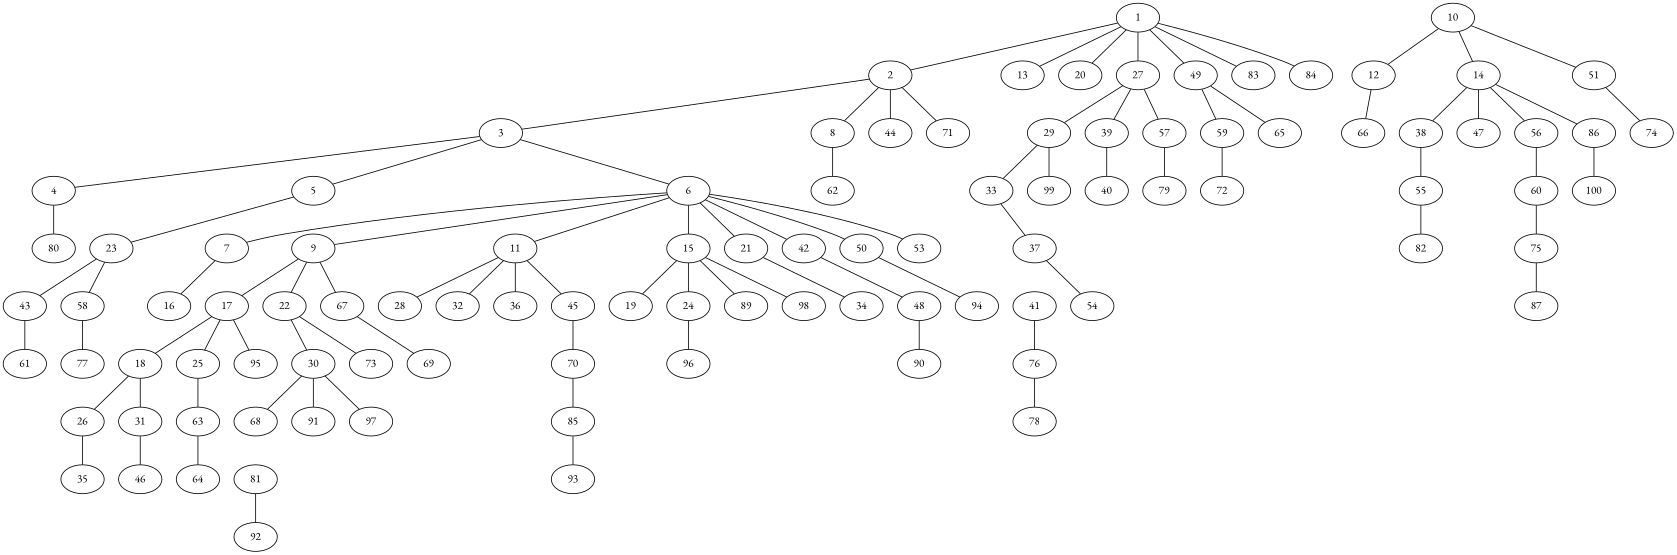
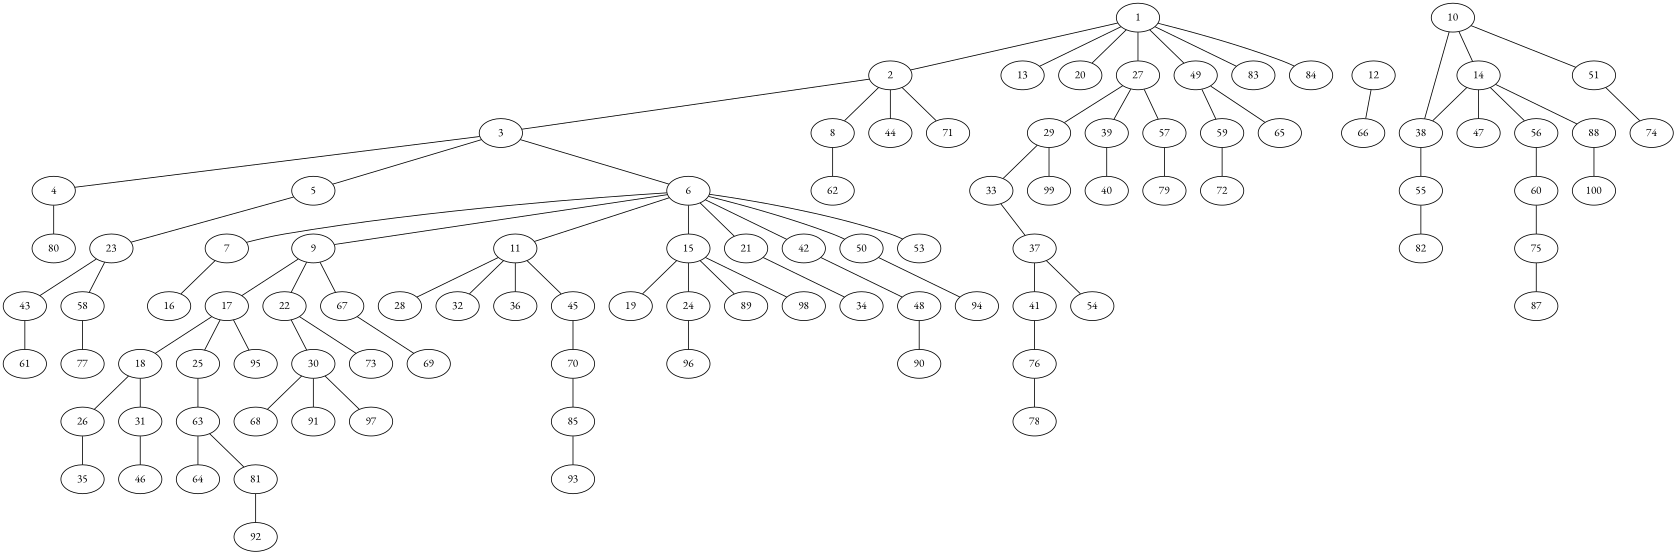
(1413, 47) -> (1437, 75)
(1594, 133) -> (1594, 133)
none -> (1035, 277)
none -> (227, 450)
